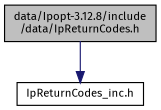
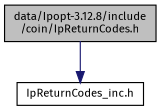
(80, 23) -> (80, 23)
